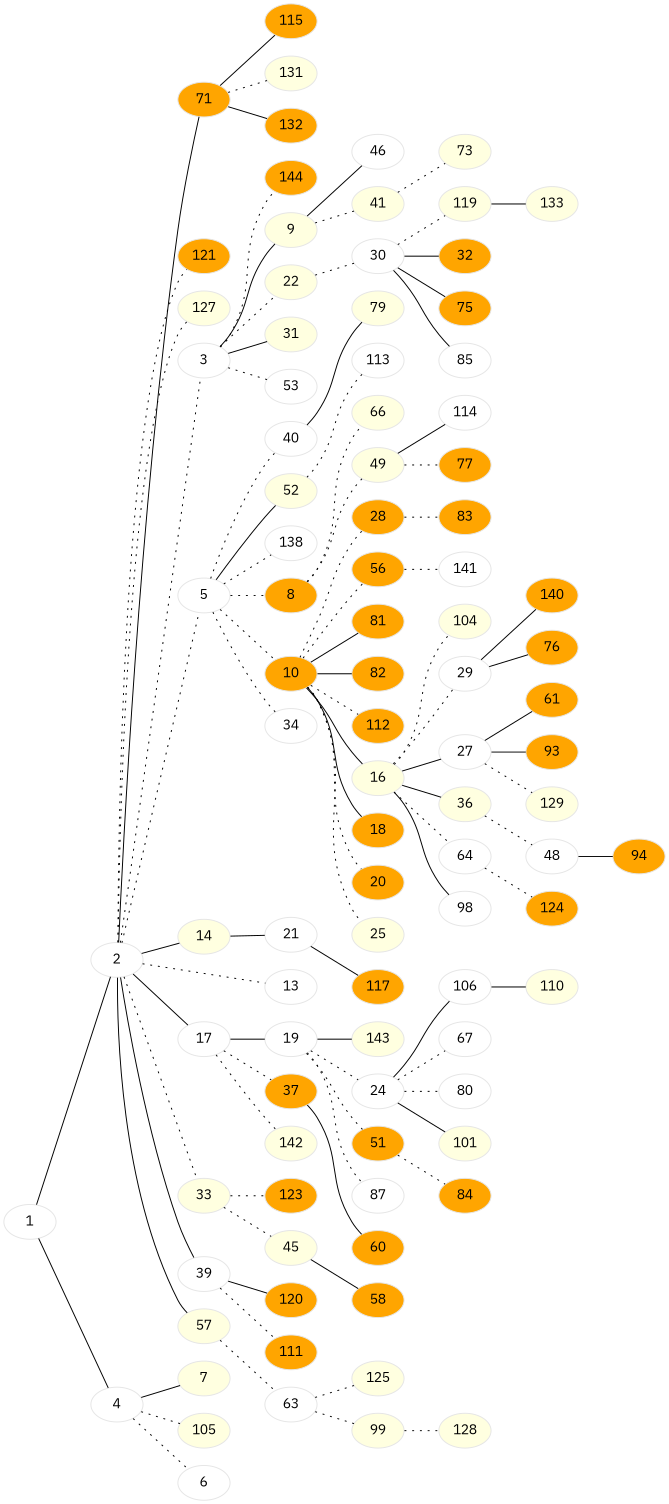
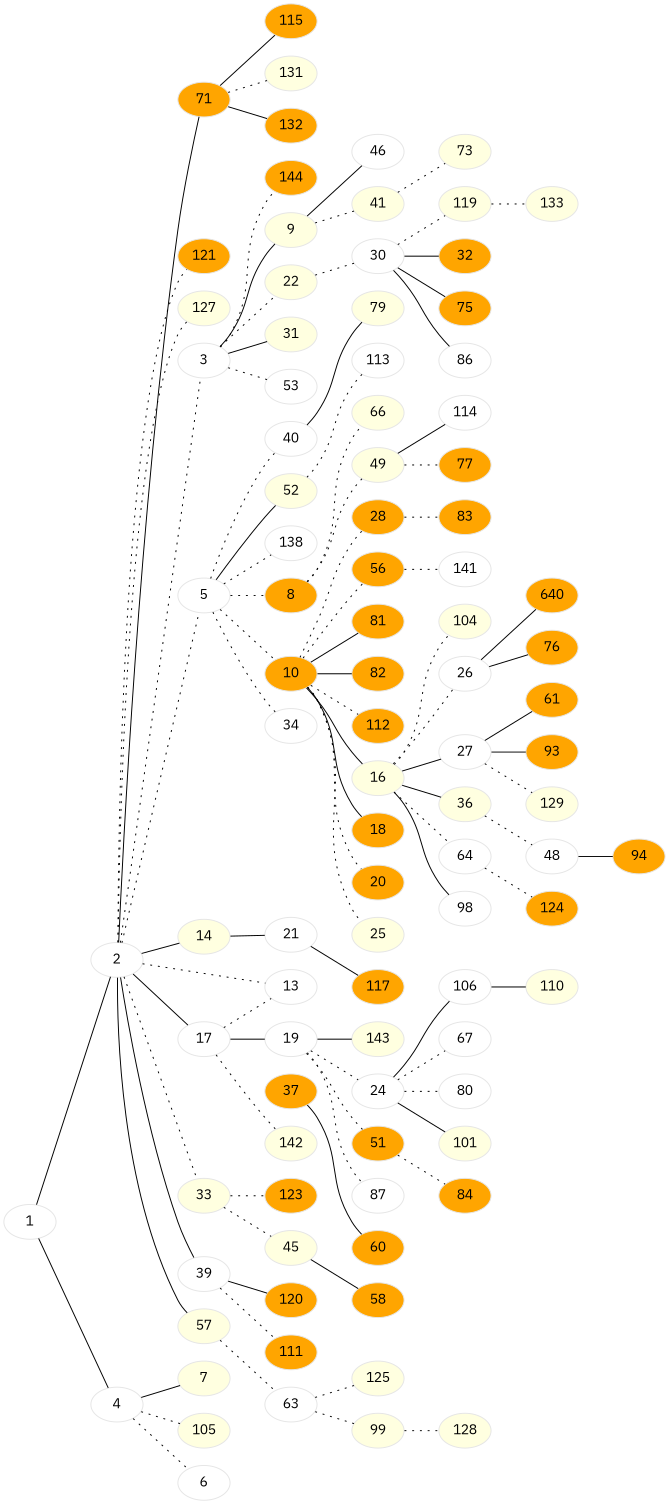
(509, 204) -> (509, 204)
(465, 361) -> (465, 361)
(552, 595) -> (552, 595)
(465, 674) -> (465, 674)
(247, 1065) -> (247, 1013)
